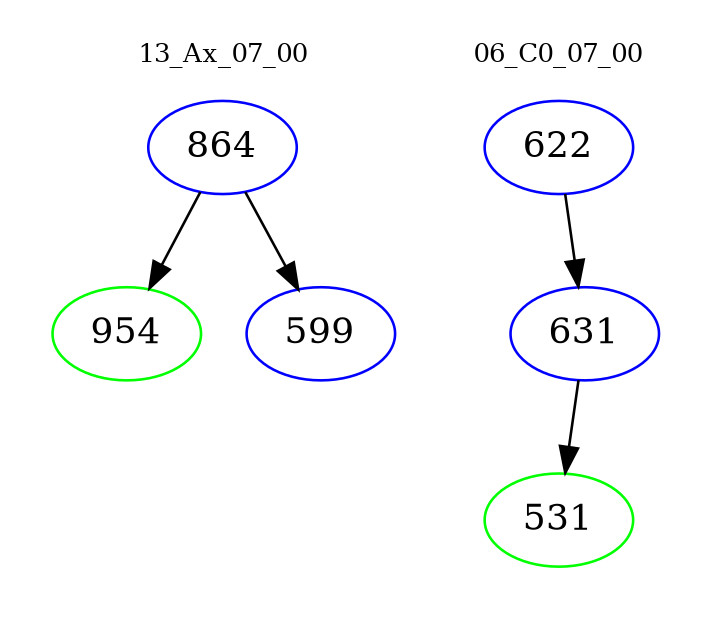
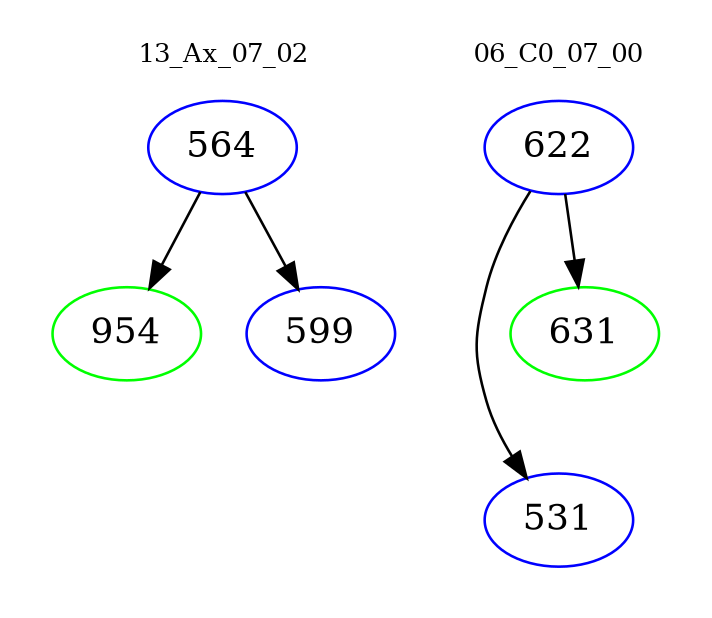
(224, 56) -> (224, 56)
(223, 147) -> (223, 147)
(585, 334) -> (585, 334)
(574, 413) -> (479, 322)
(559, 520) -> (559, 520)
